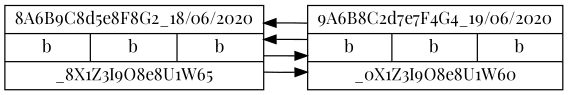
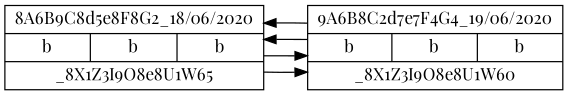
(435, 75) -> (435, 75)
